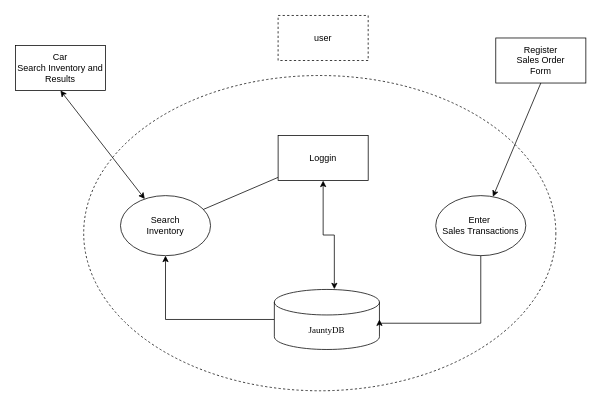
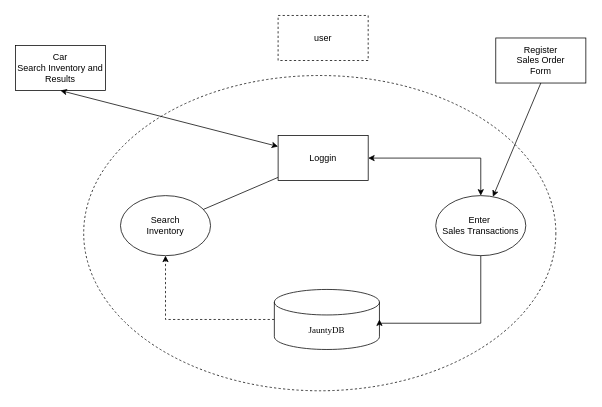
(102, 144) -> (169, 118)
(334, 252) -> (480, 173)
(191, 319) -> (191, 319)
